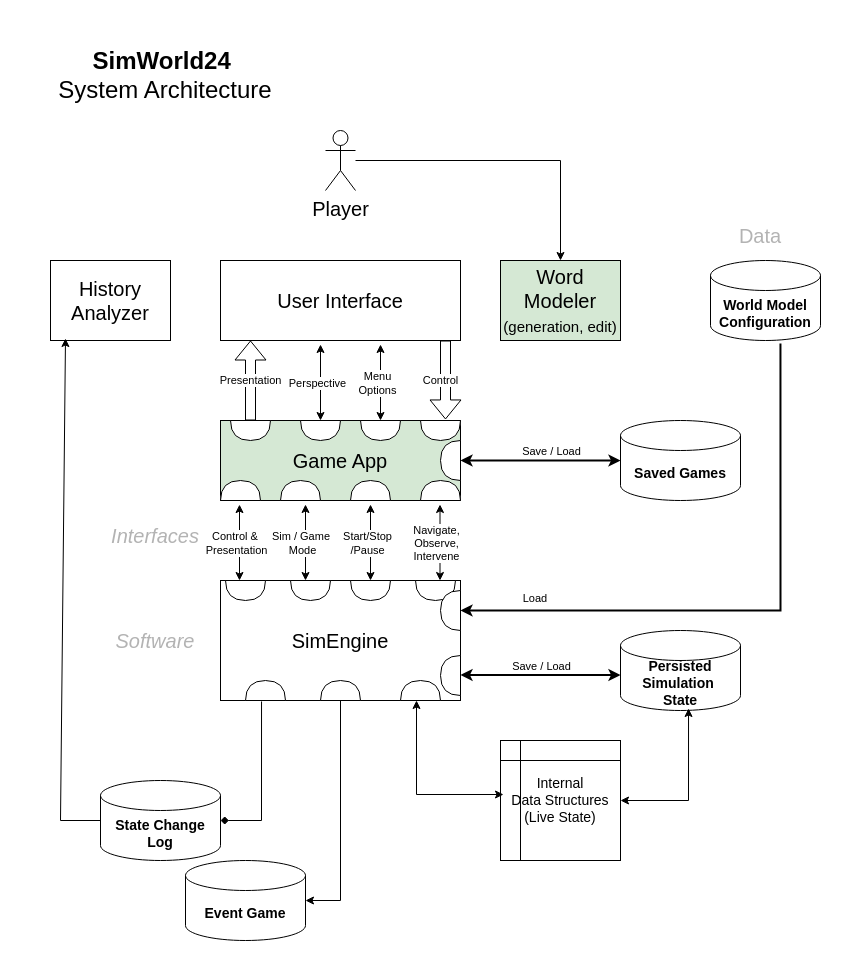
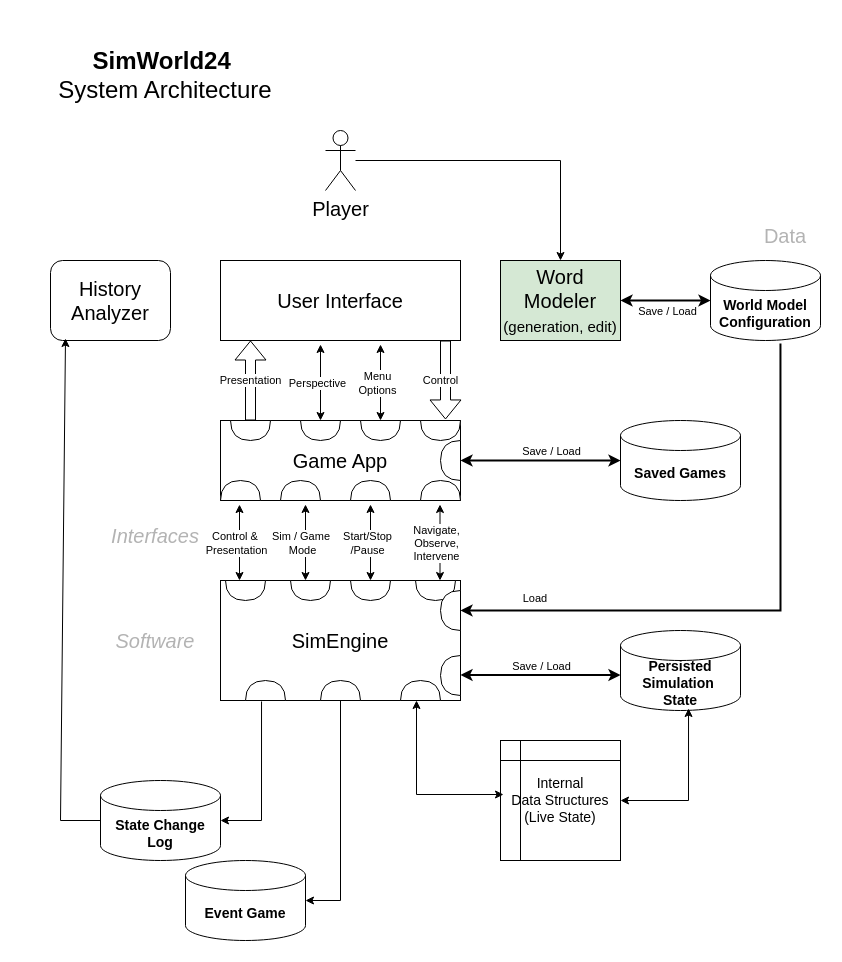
(761, 236) -> (786, 236)
(111, 301) -> (111, 301)
none -> (665, 301)
(341, 461) -> (341, 461)
(229, 821) -> (228, 821)
